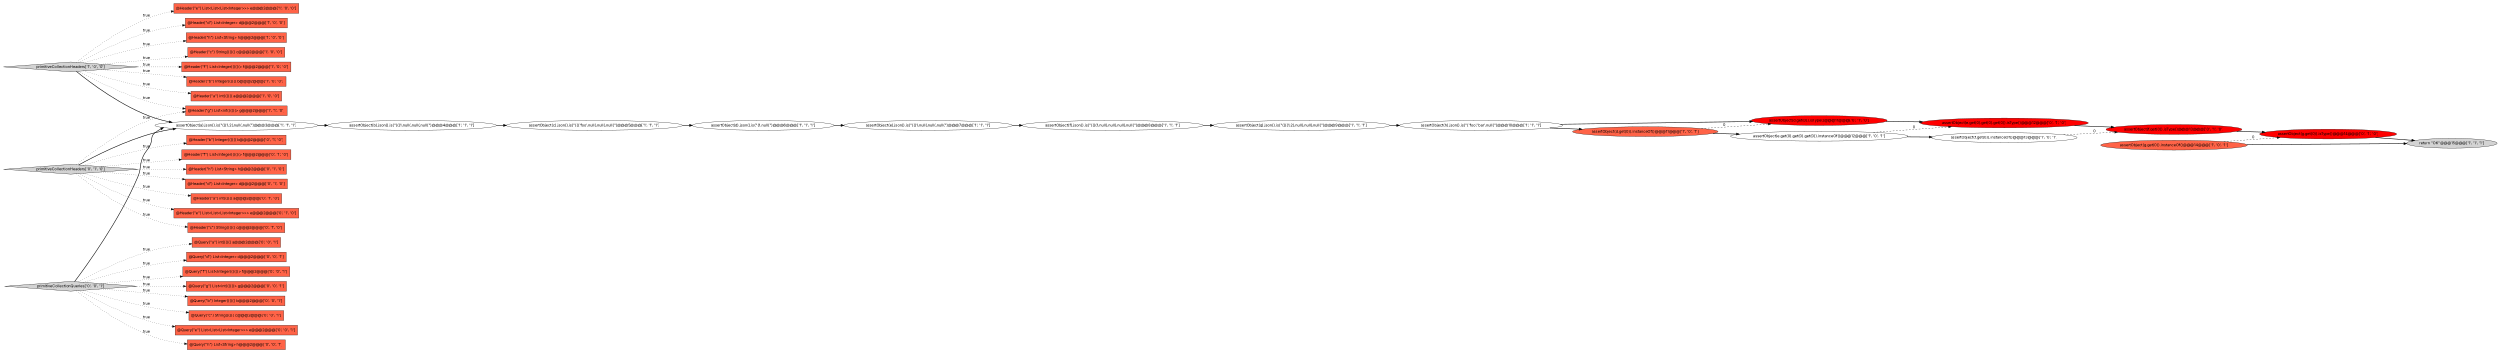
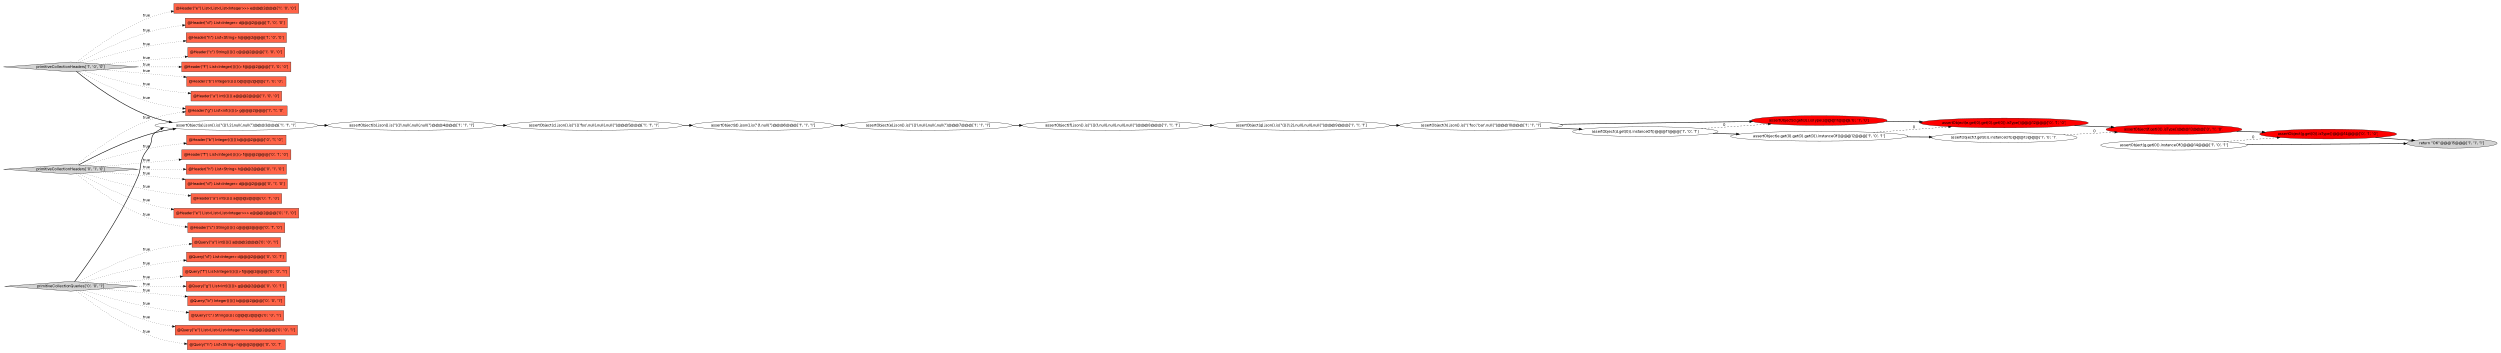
(1645, 132) -> (1645, 132)
(2174, 145) -> (2174, 145)
